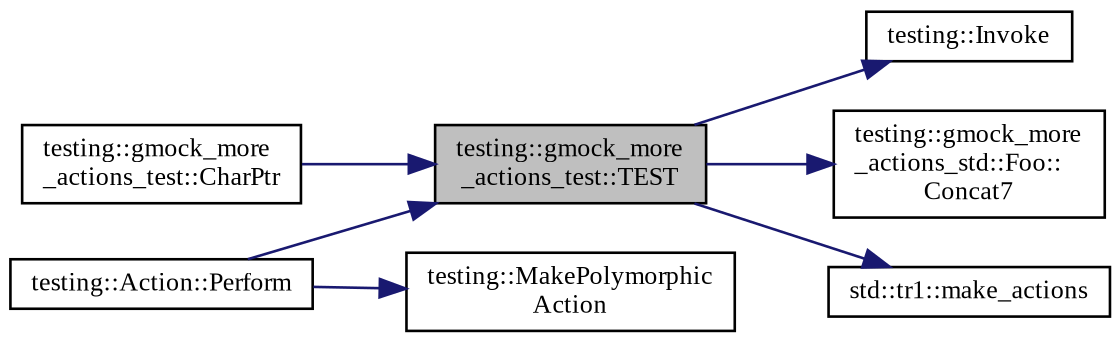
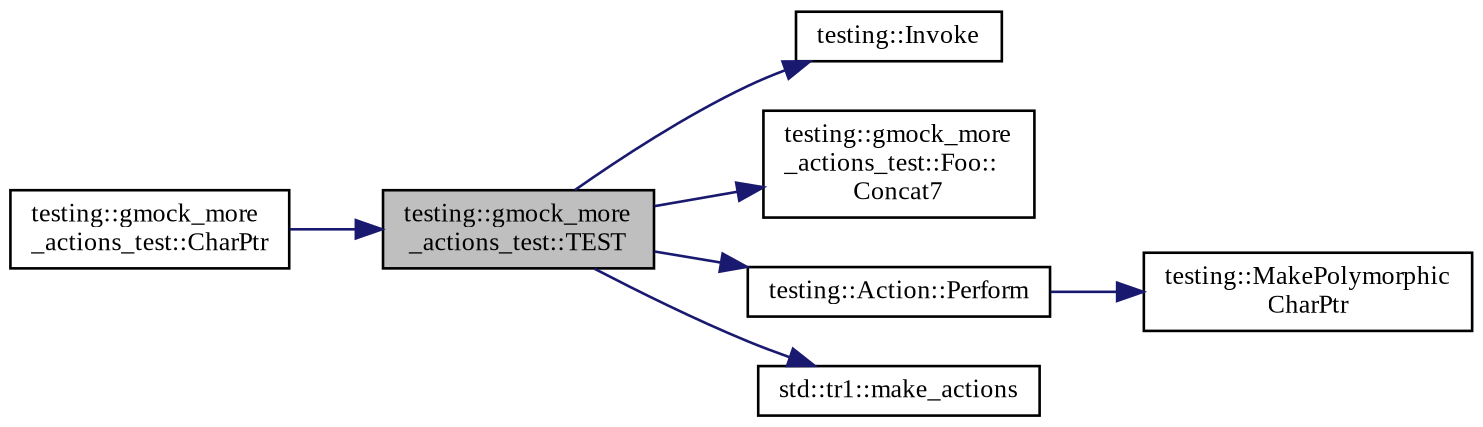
(969, 164) -> (899, 164)
(329, 235) -> (688, 257)
(571, 292) -> (1308, 292)
